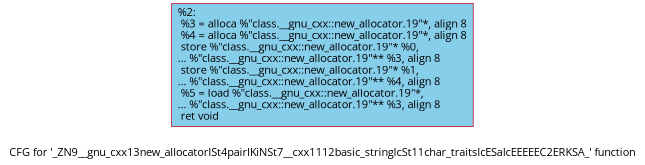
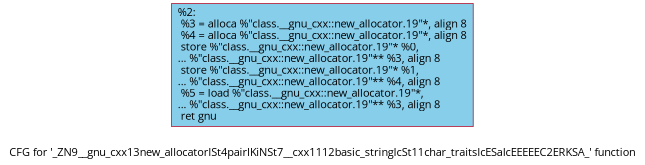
(199, 117) -> (197, 117)
